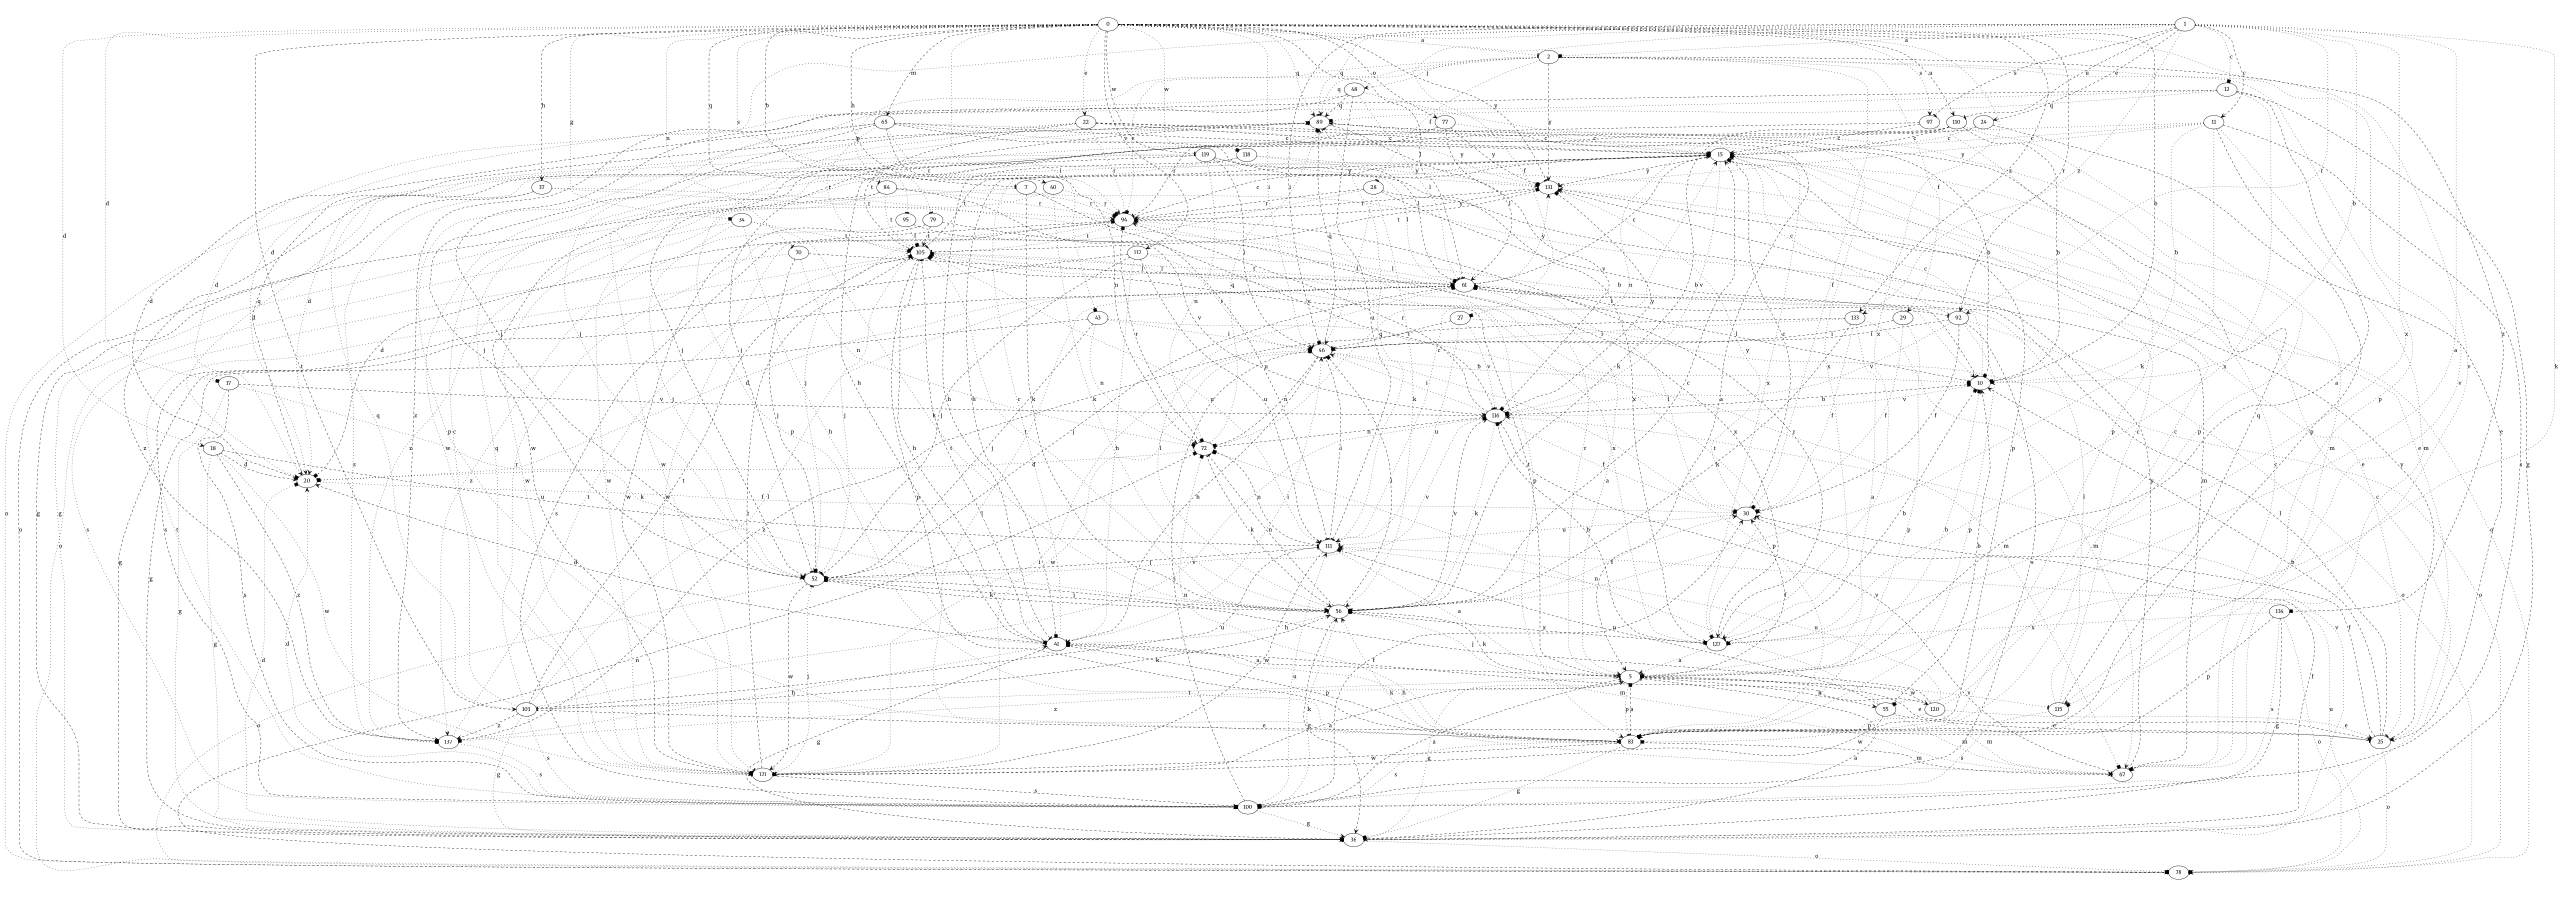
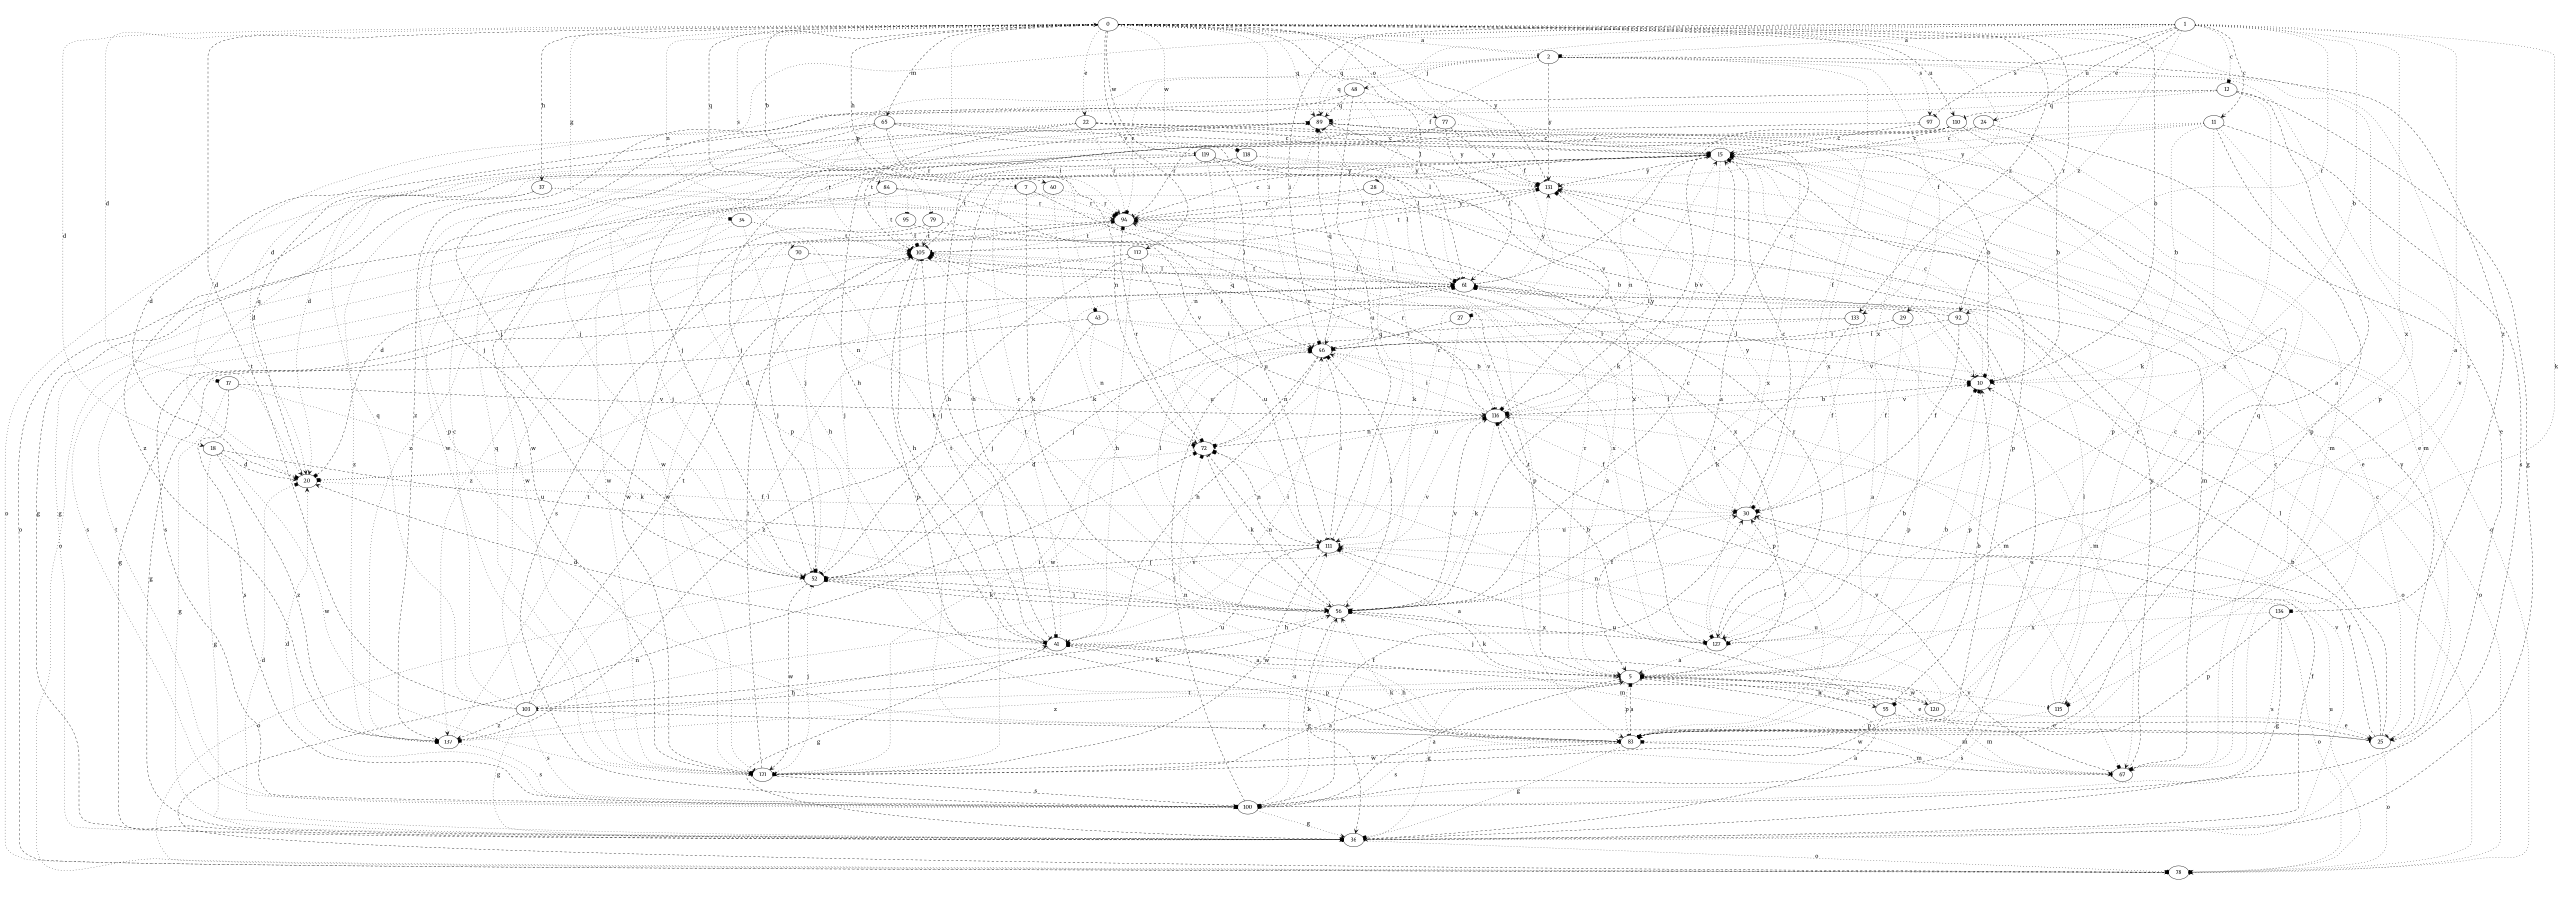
(307, 47) -> (212, 48)
(1698, 310) -> (1700, 308)
(237, 656) -> (187, 685)
none -> (1762, 682)
